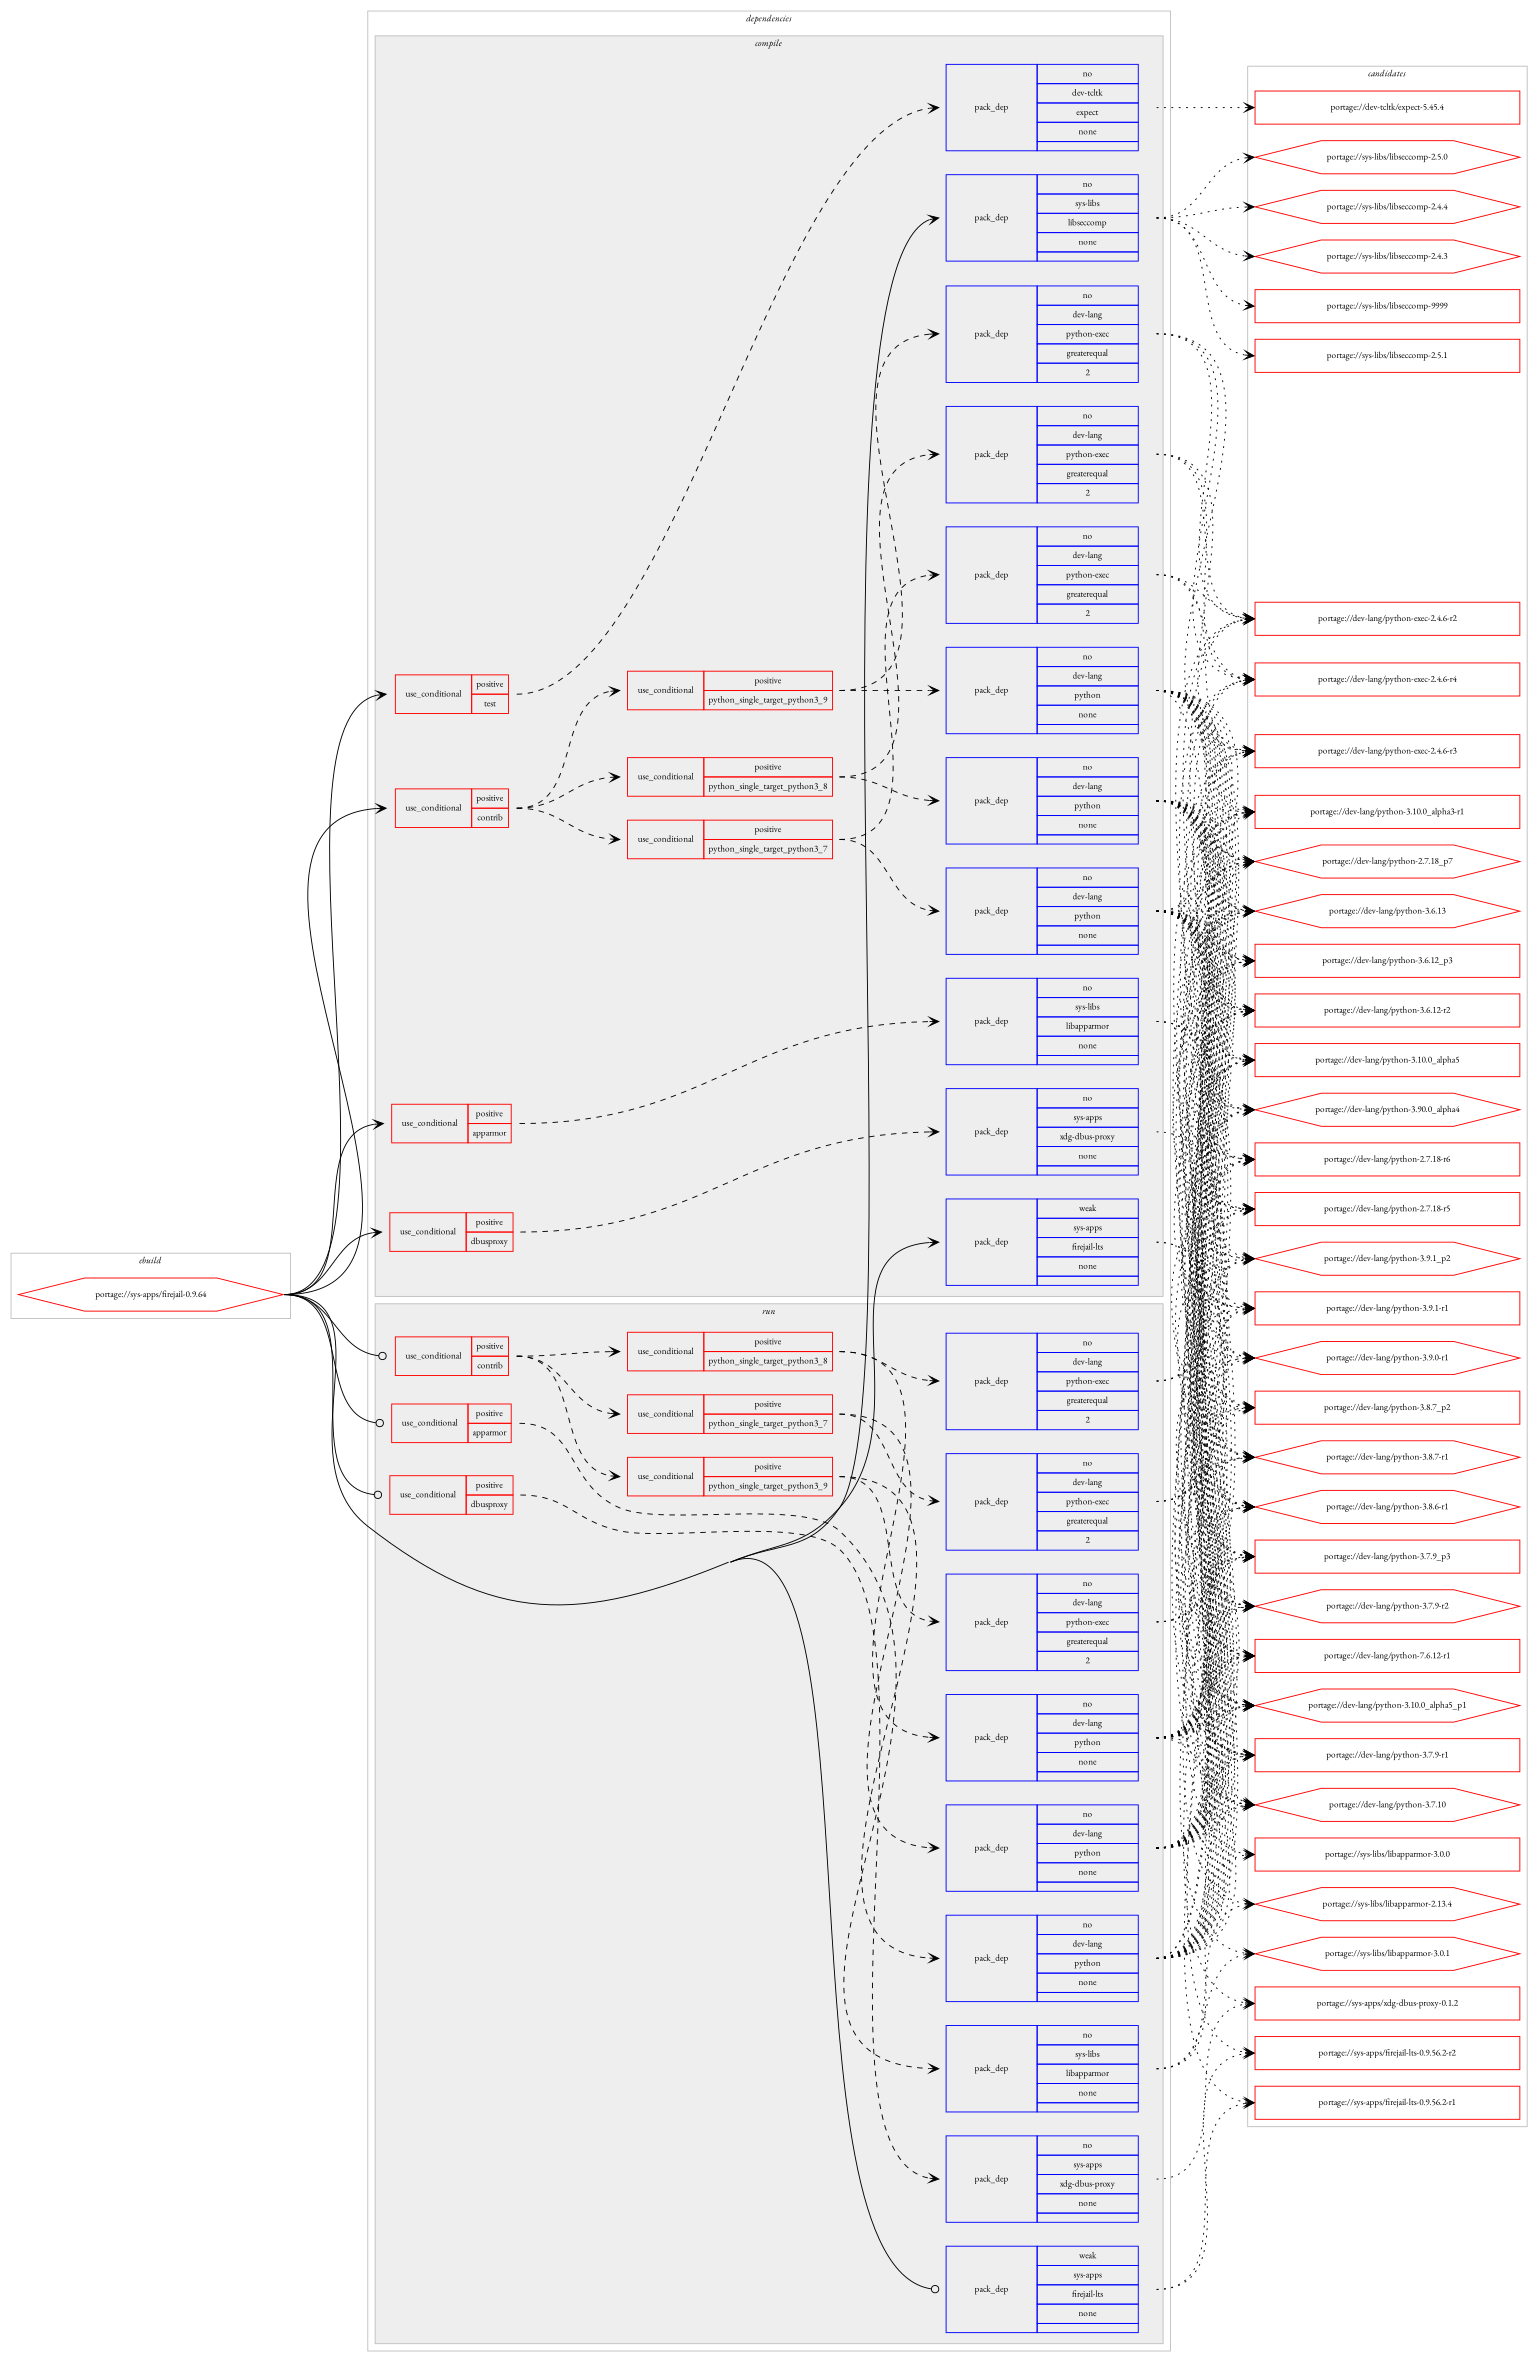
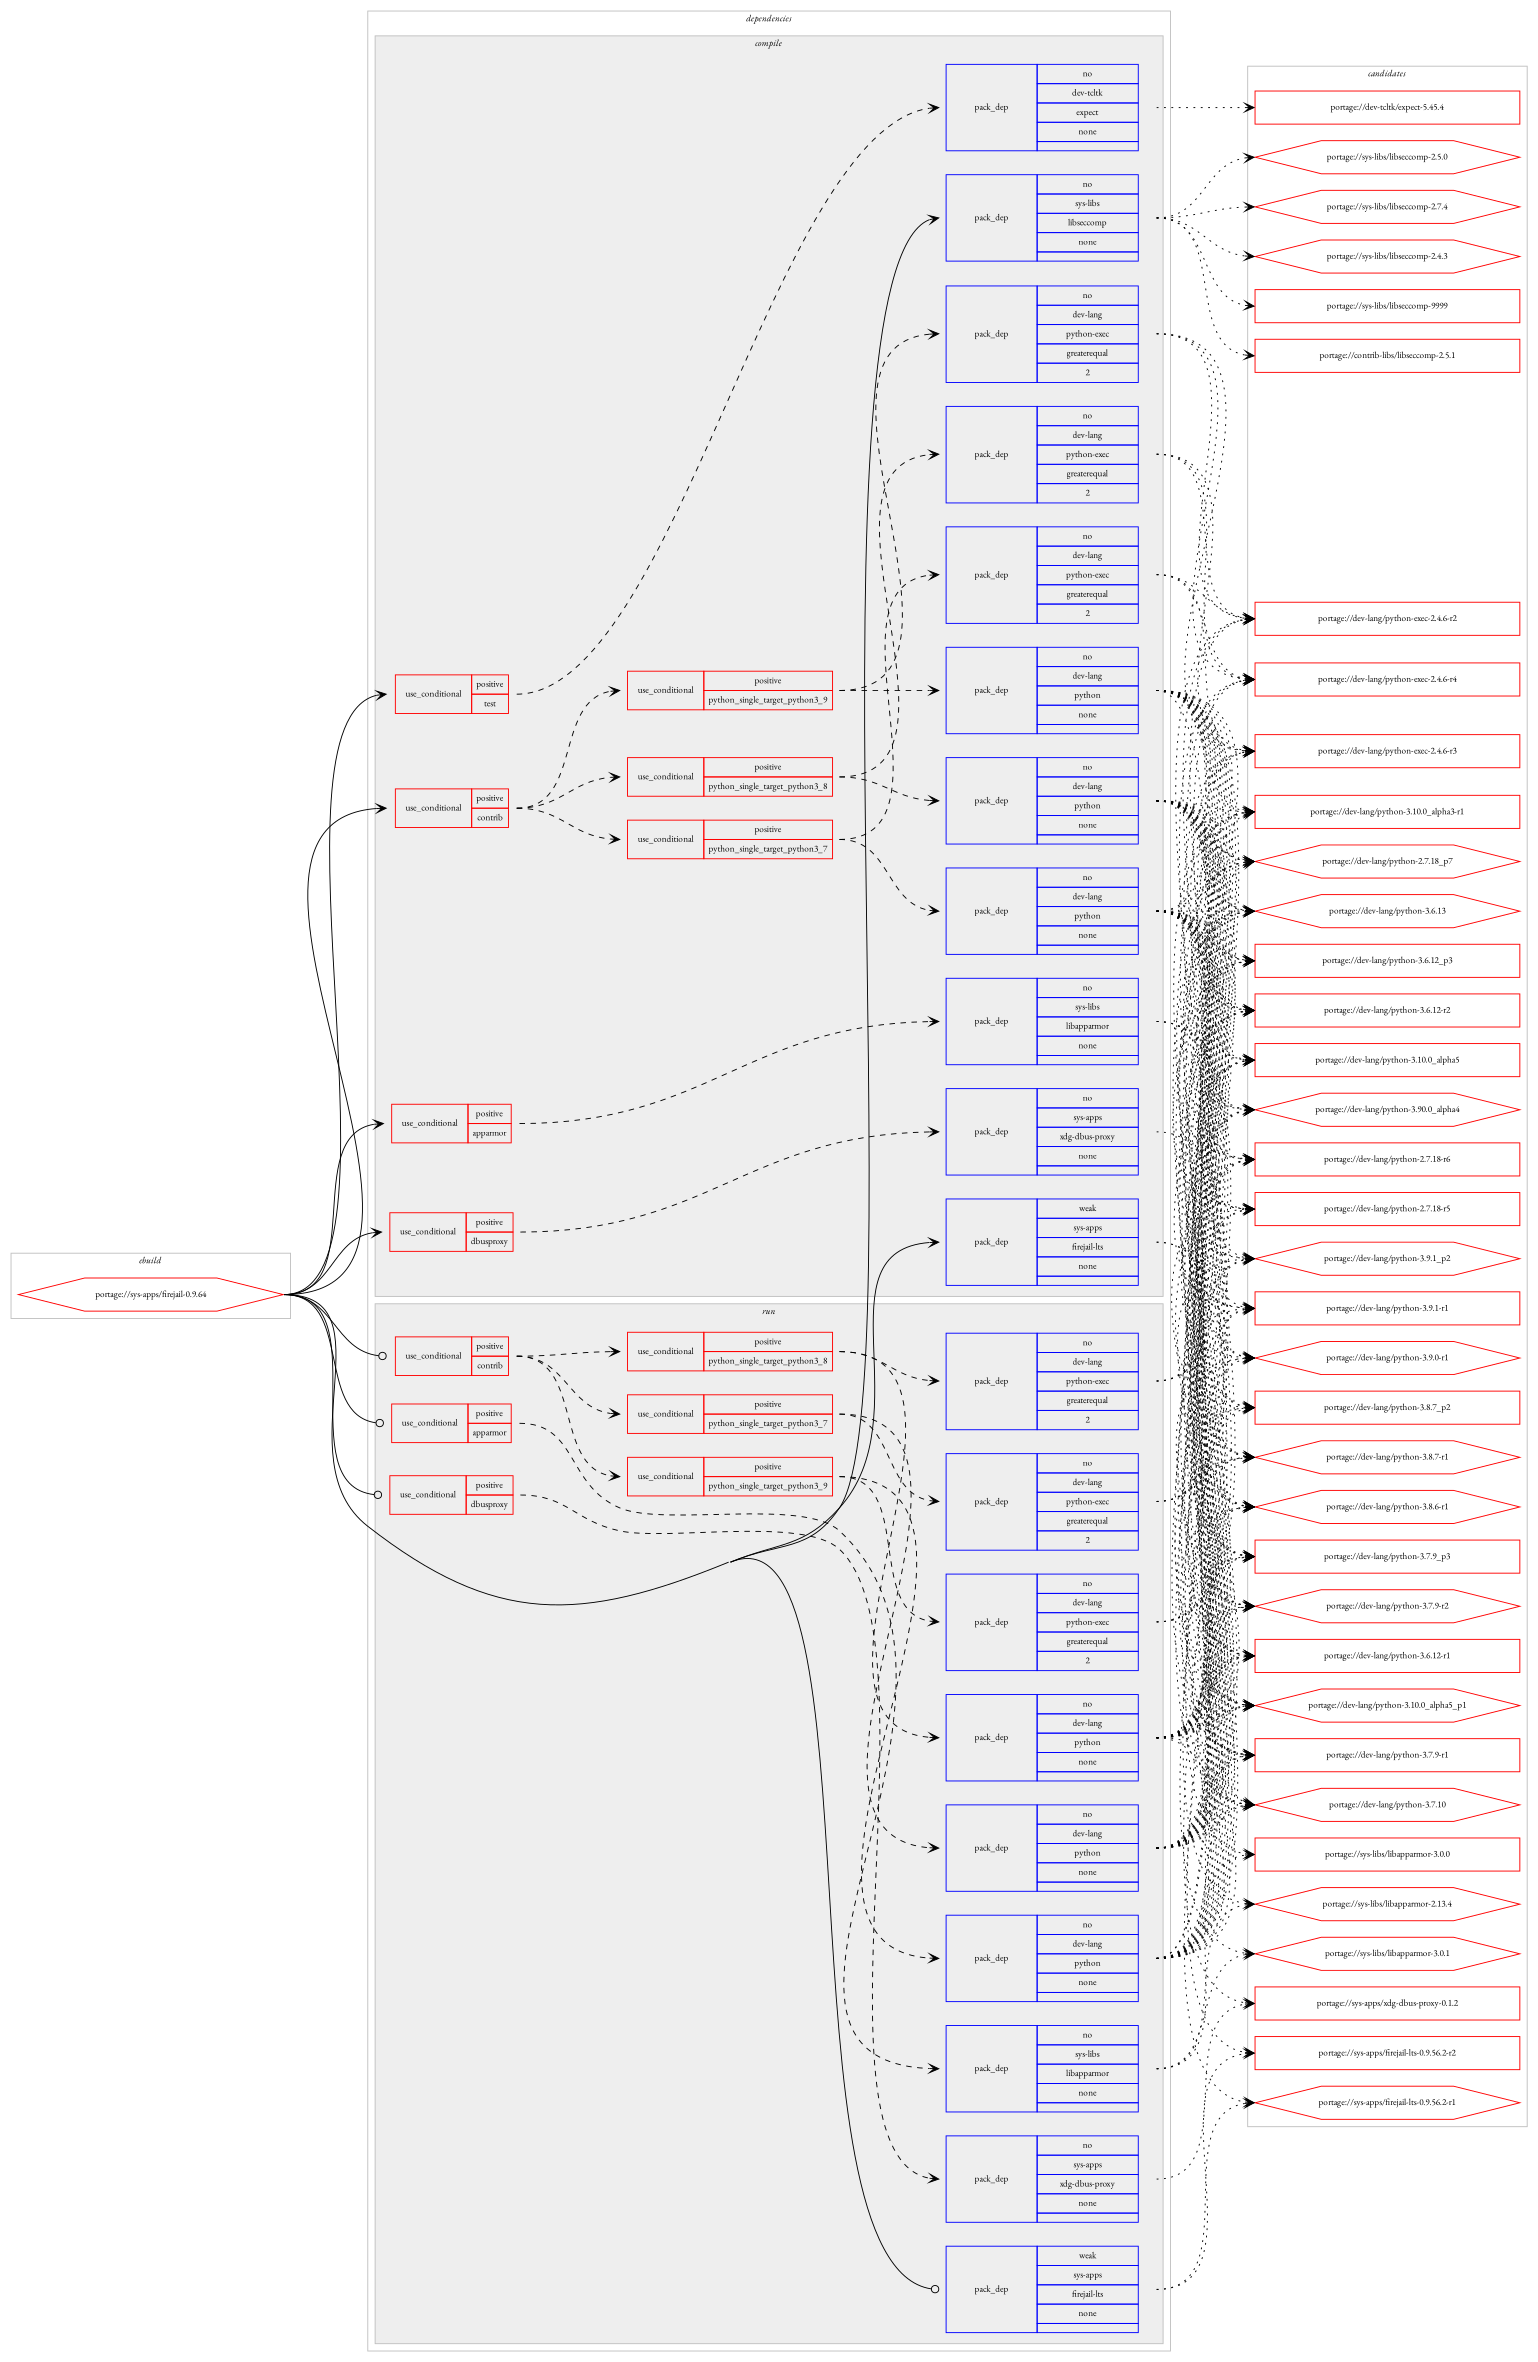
(1387, 207) -> (1387, 207)
(1387, 356) -> (1387, 356)
(1387, 1656) -> (1387, 1656)
(1387, 2103) -> (1387, 2103)
